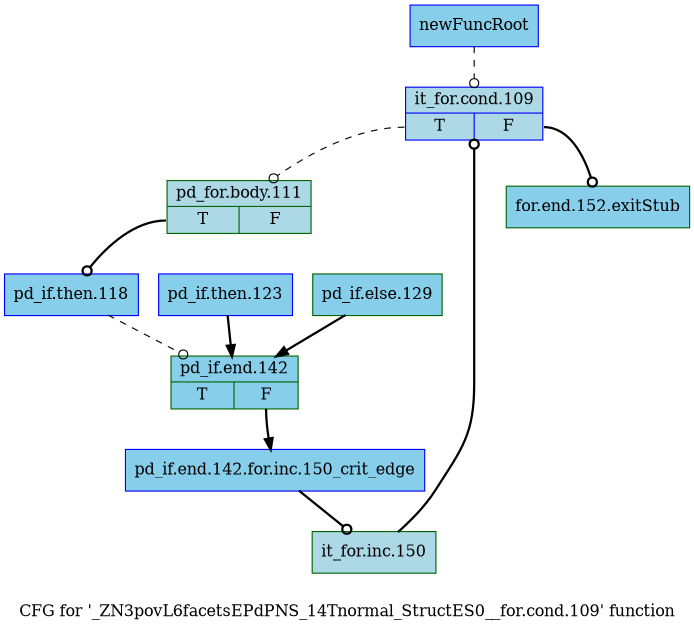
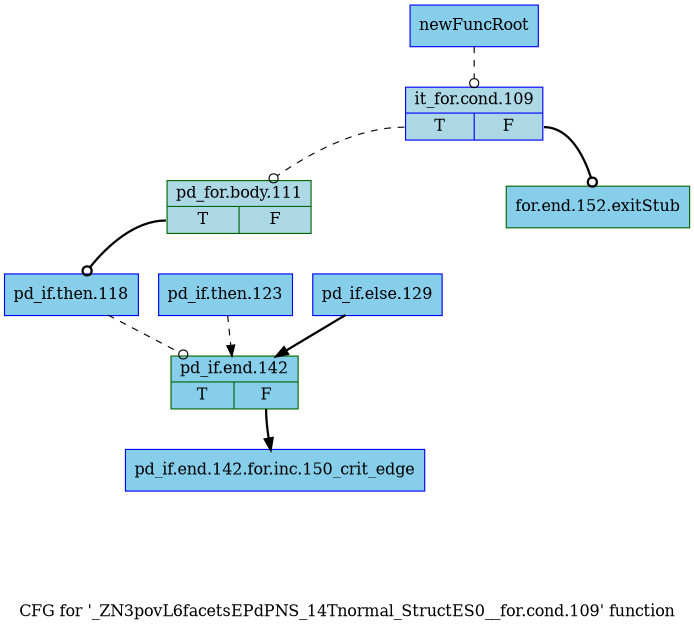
(377, 295) -> (377, 295)
(229, 330) -> (229, 330)
(374, 552) -> none
